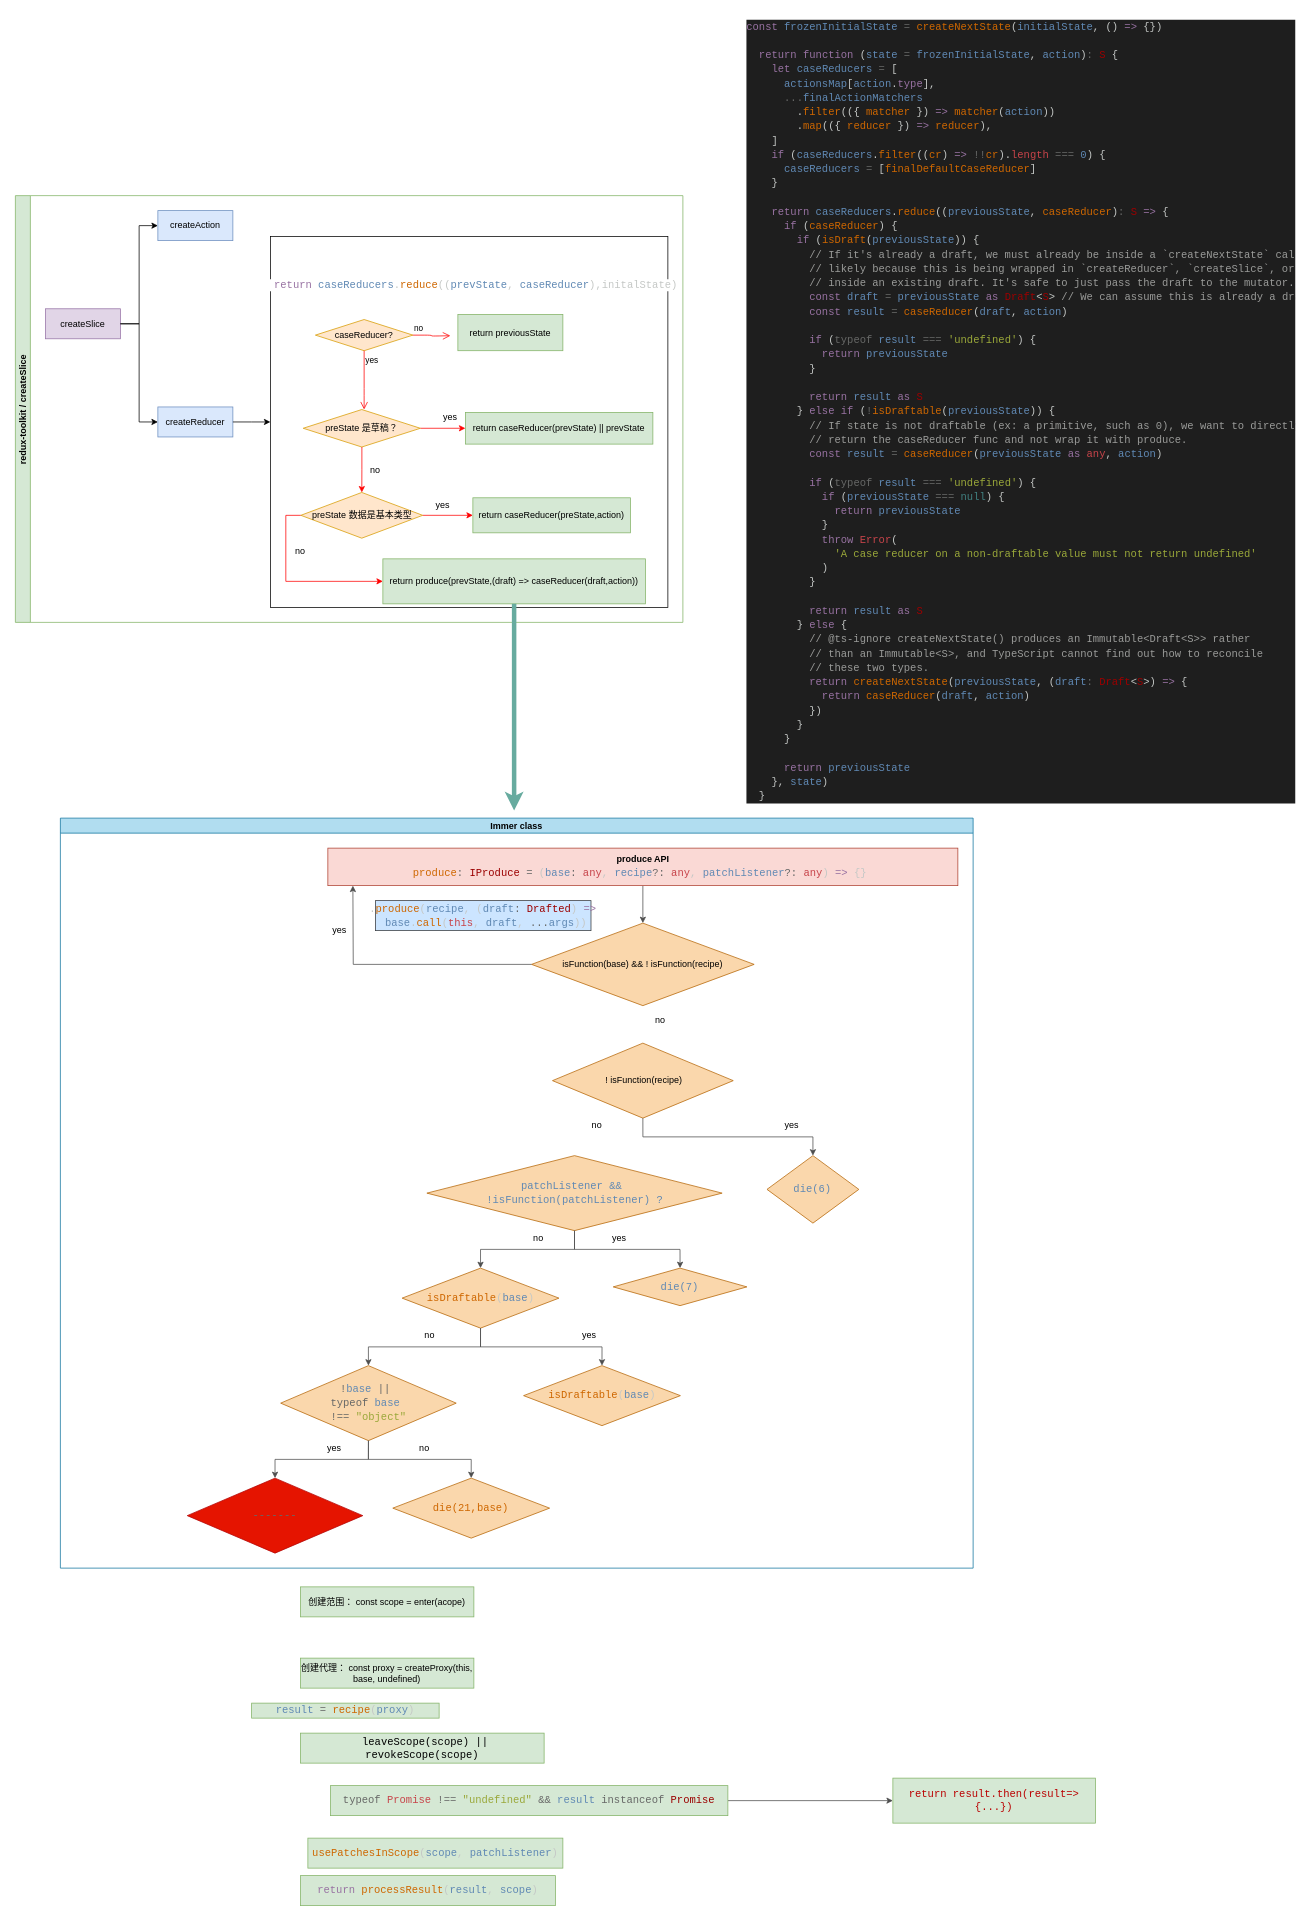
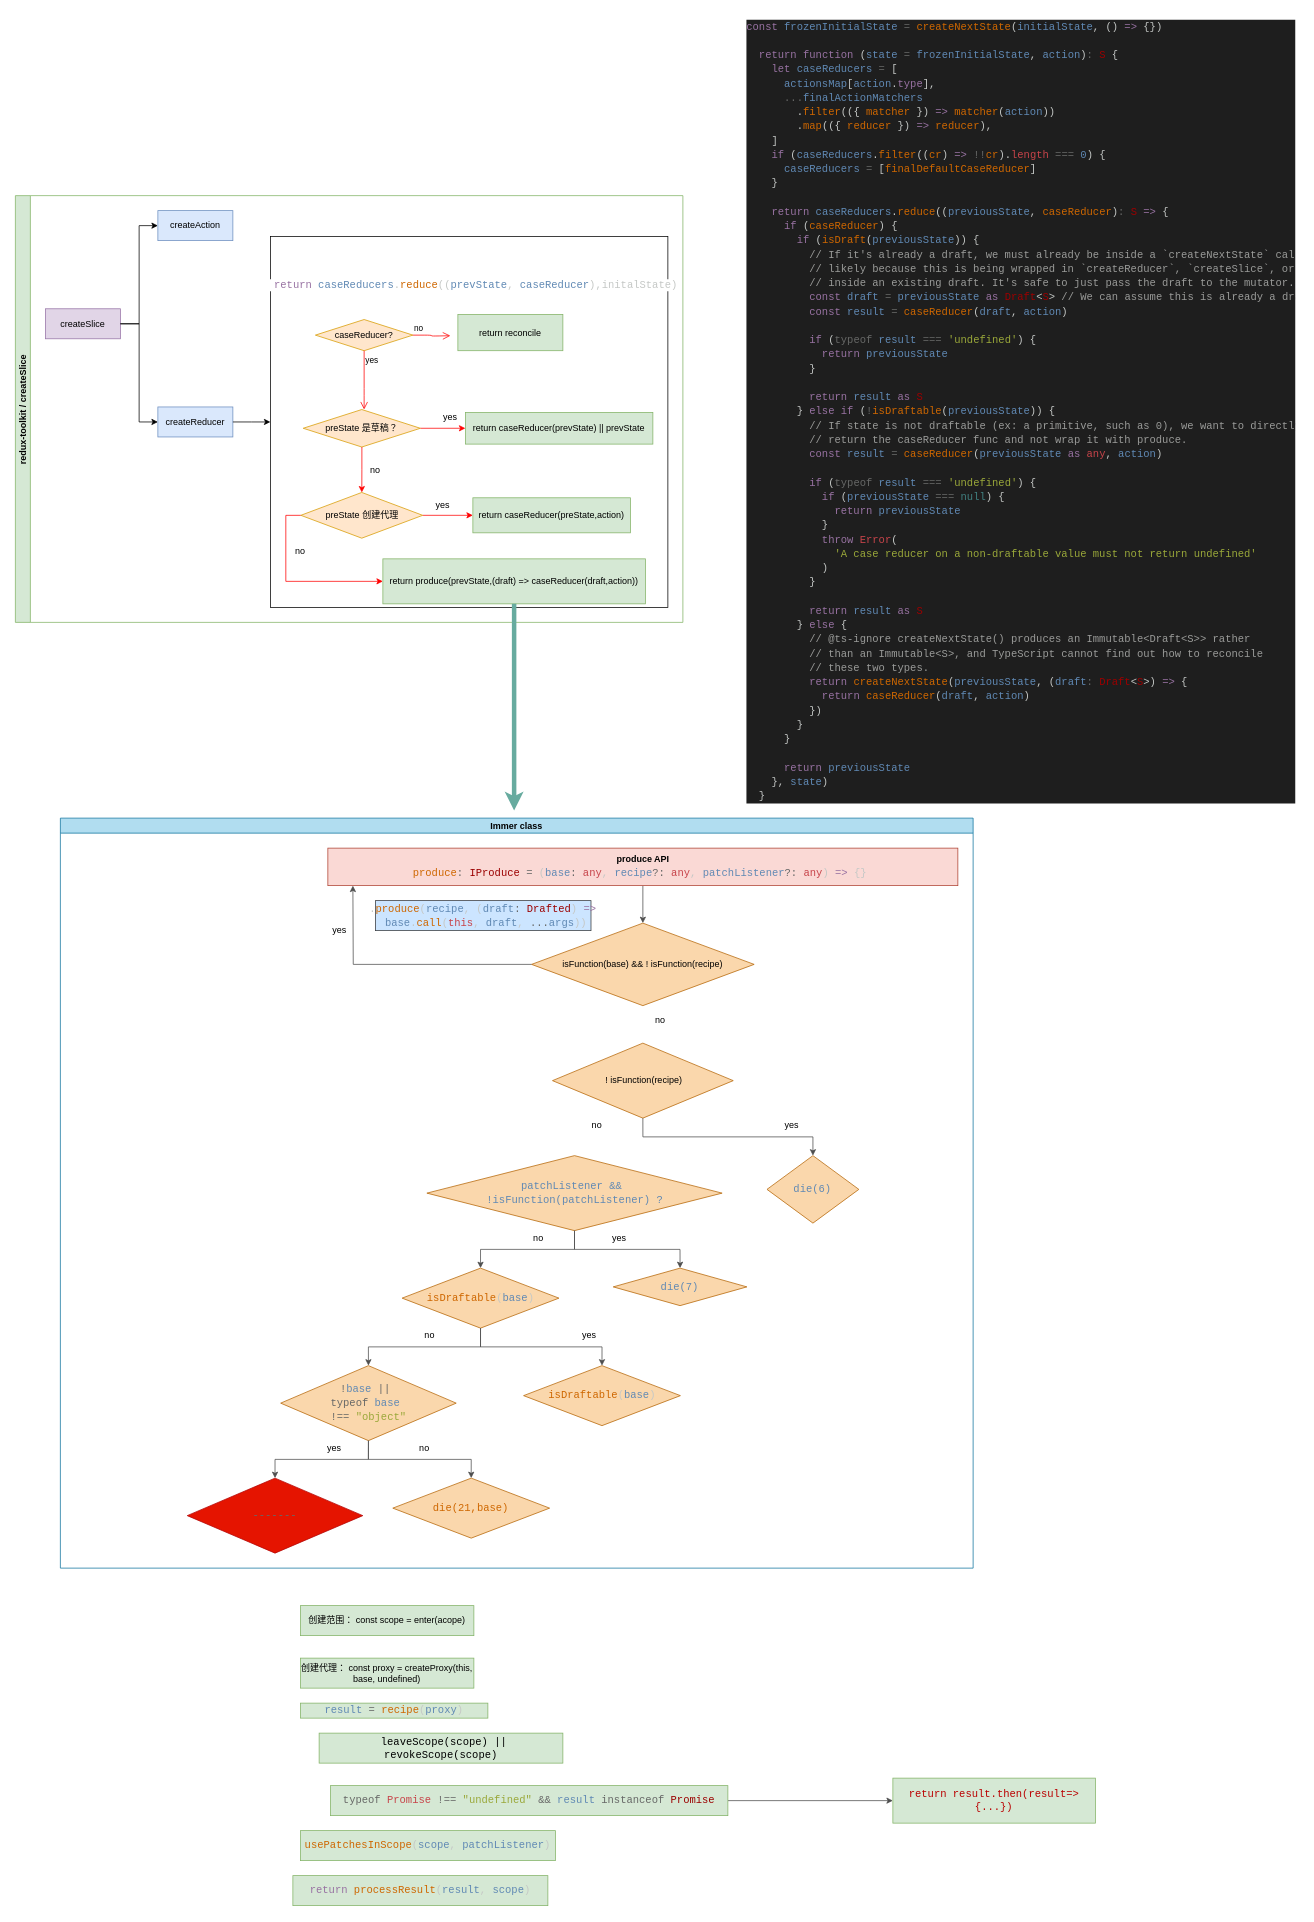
(510, 333) -> (510, 333)
(362, 515) -> (362, 515)
(387, 1602) -> (387, 1620)
(345, 1710) -> (394, 1710)
(422, 1748) -> (441, 1748)
(435, 1853) -> (428, 1845)
(428, 1890) -> (420, 1890)
